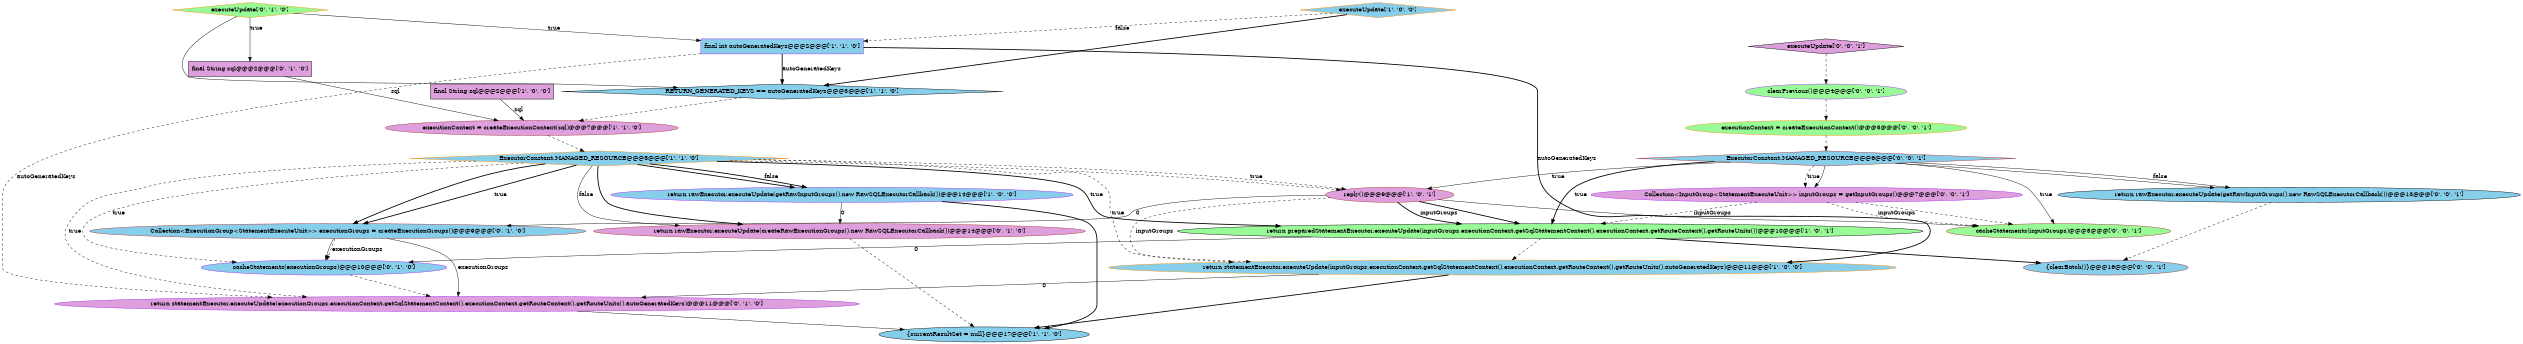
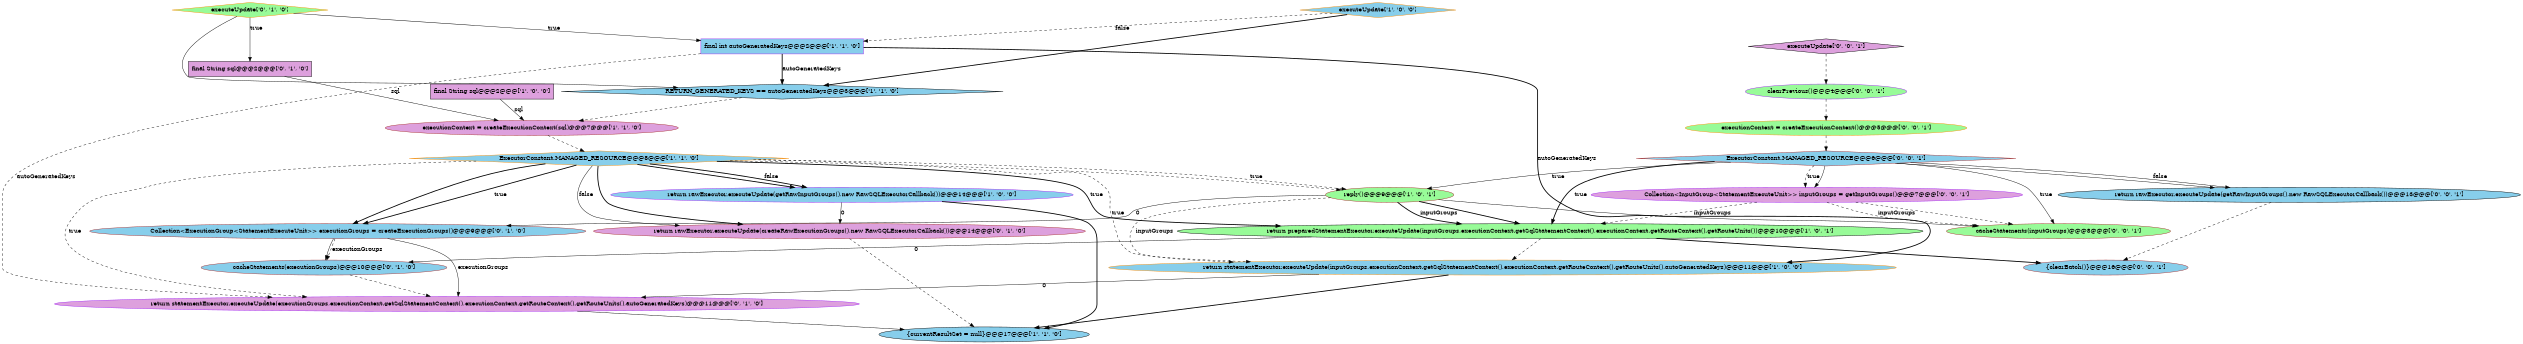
(220, 190) -> none
(1390, 195) -> (1390, 195)
(324, 268) -> (324, 268)
